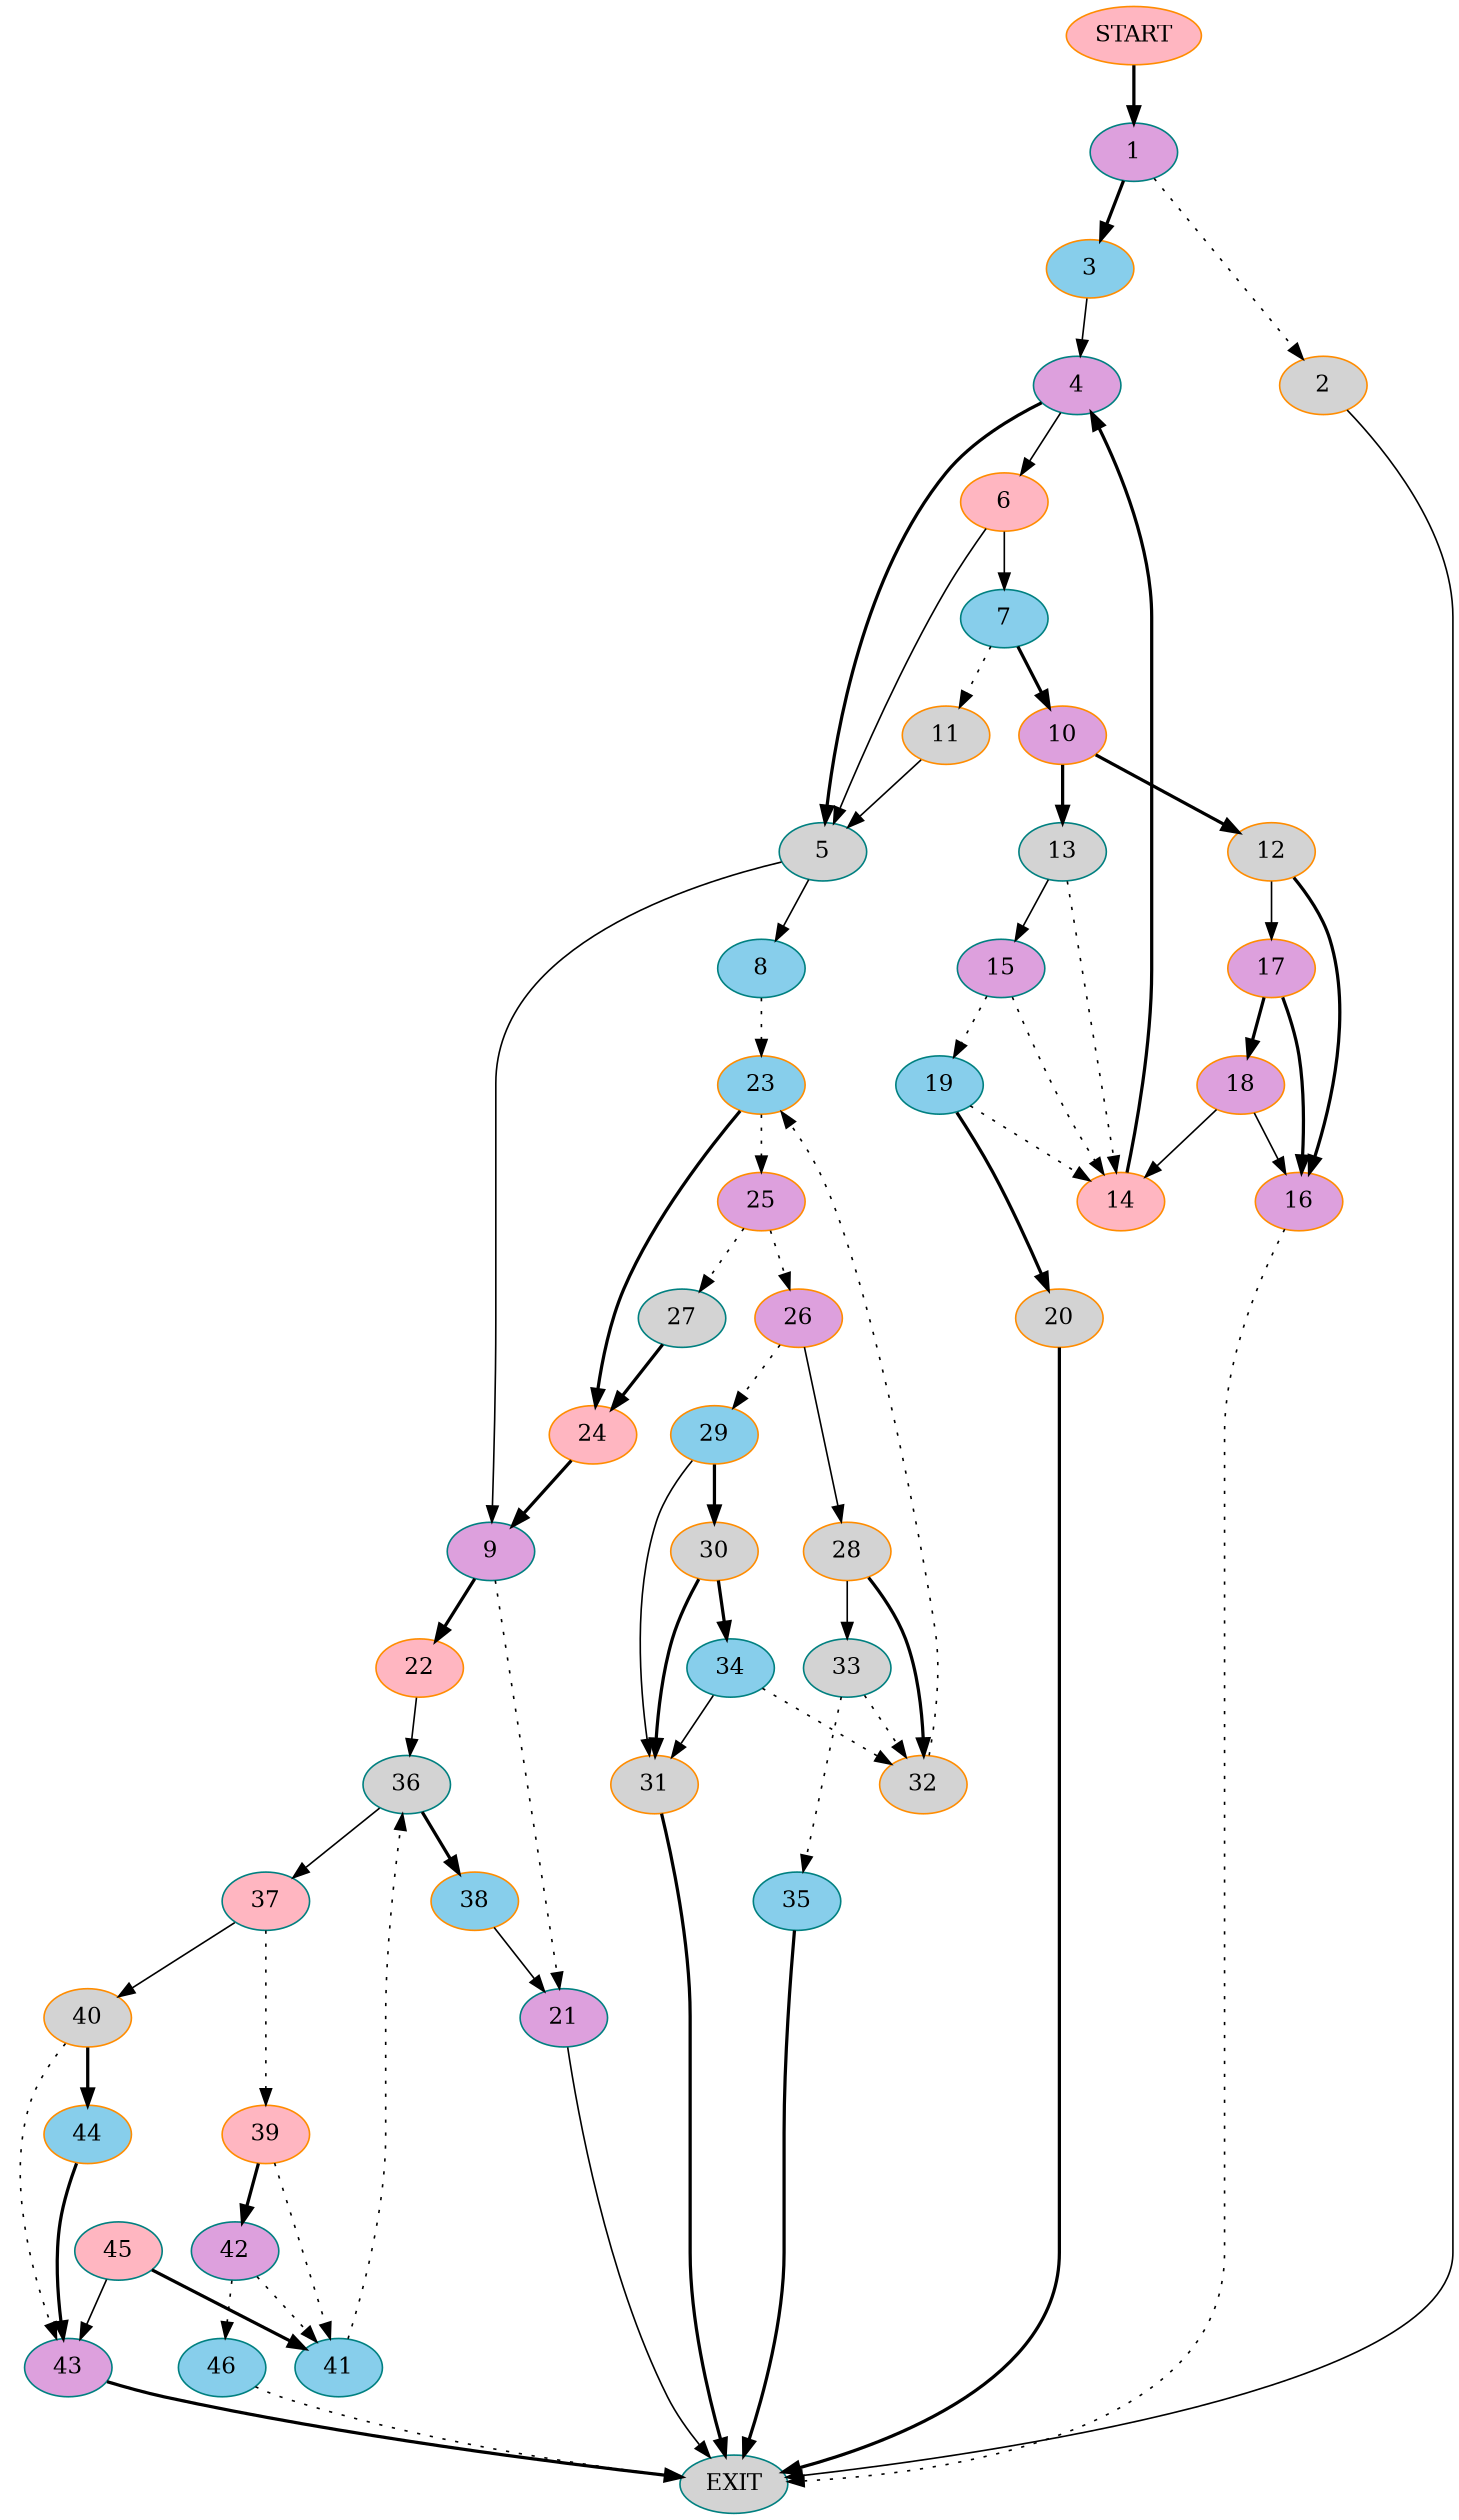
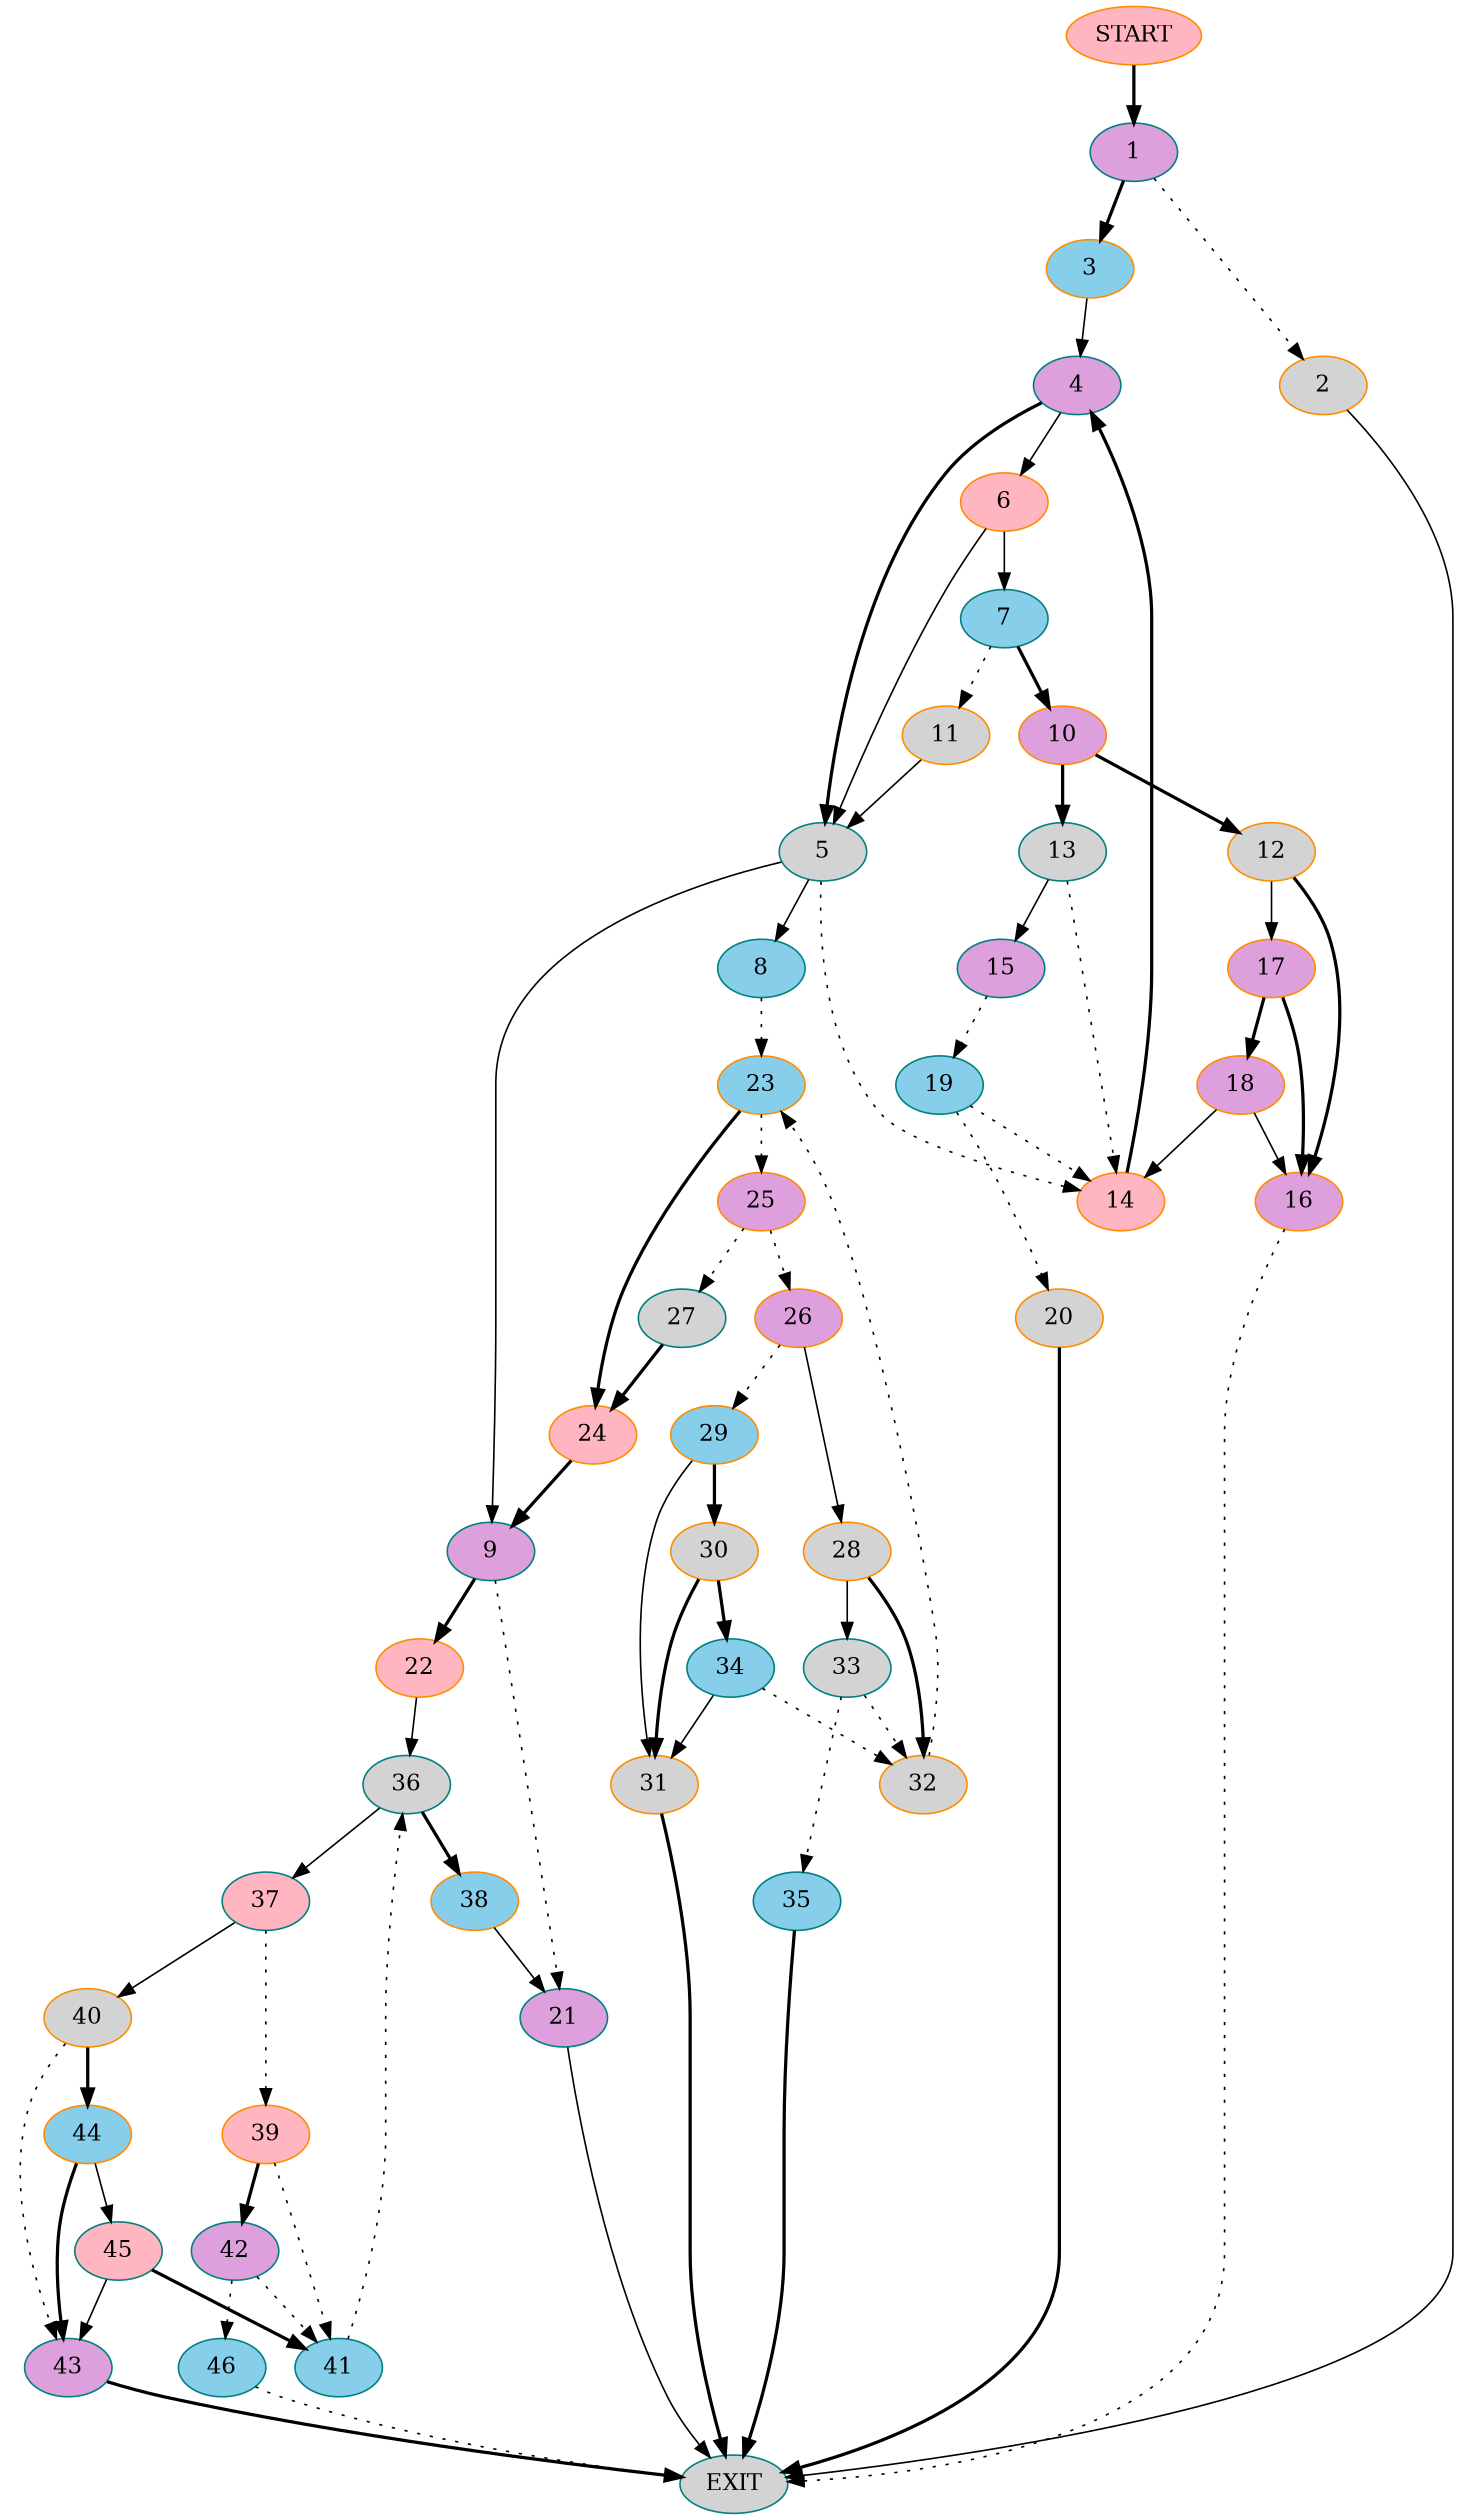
(1050, 1080) -> (867, 1095)
(1003, 1192) -> (1003, 1192)
none -> (101, 2185)
